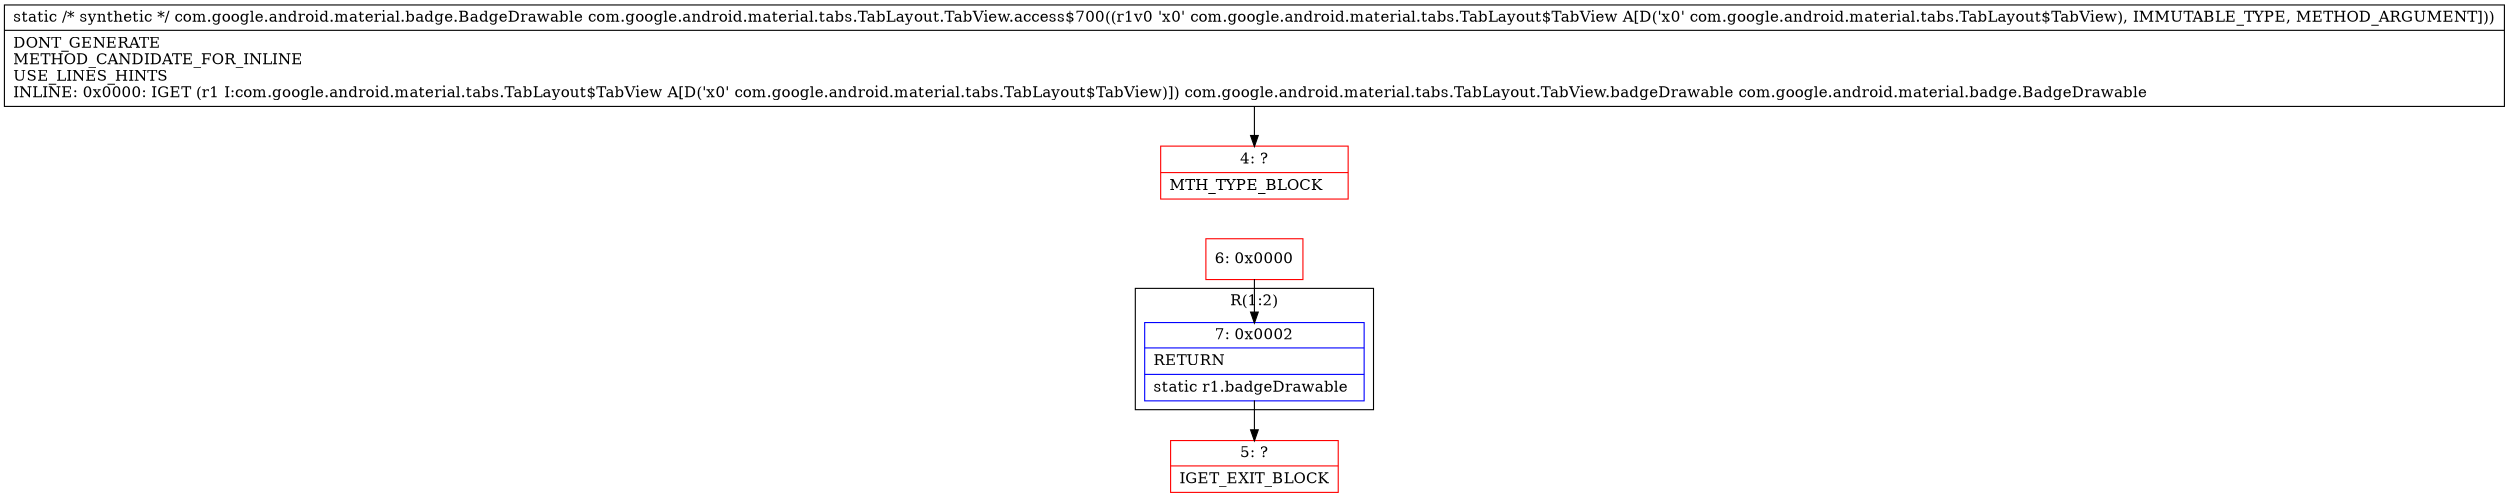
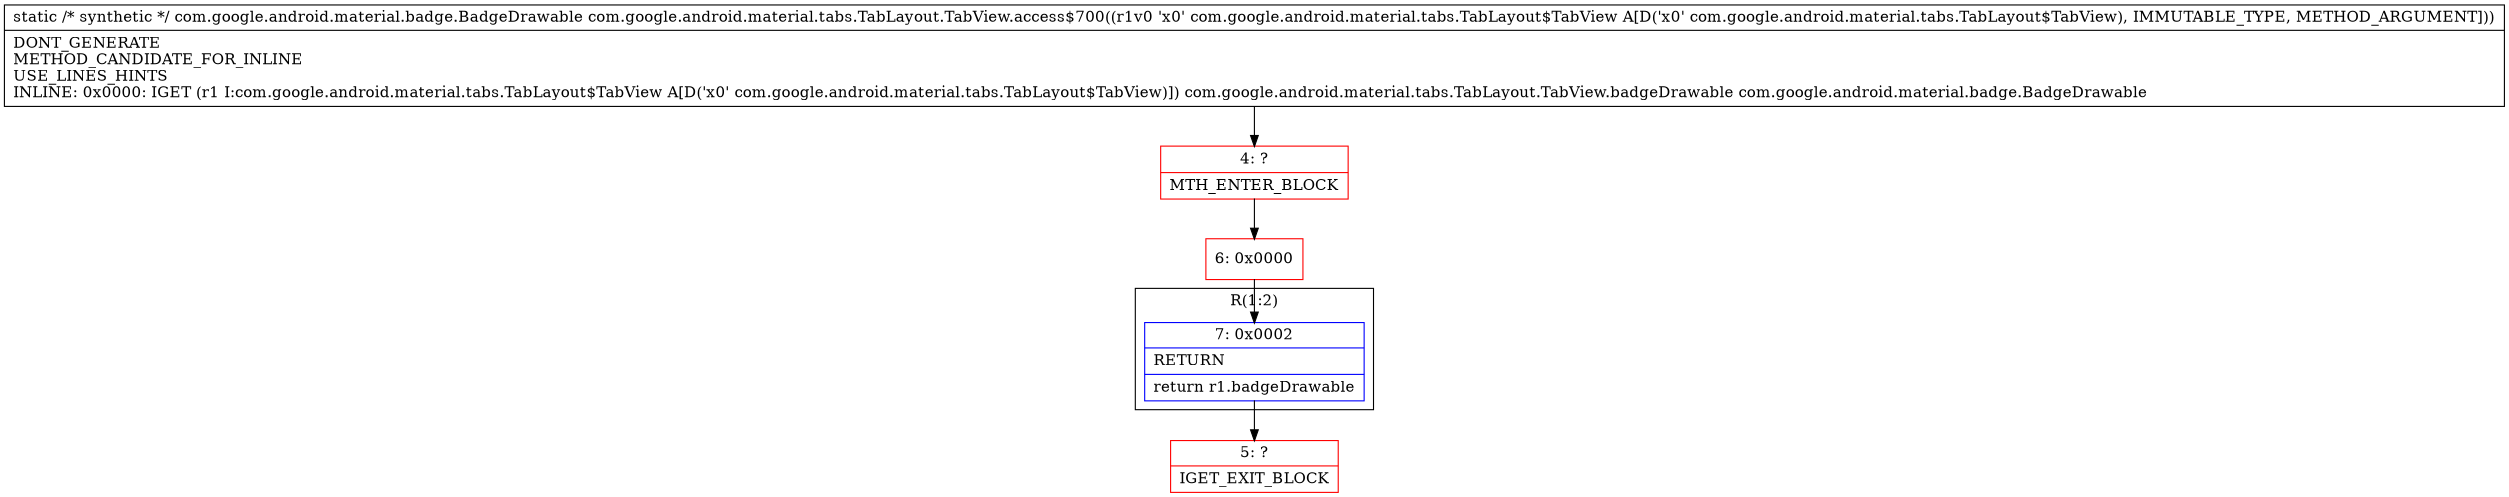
(1246, 185) -> (1254, 185)
none -> (1254, 213)
(1251, 387) -> (1254, 387)
